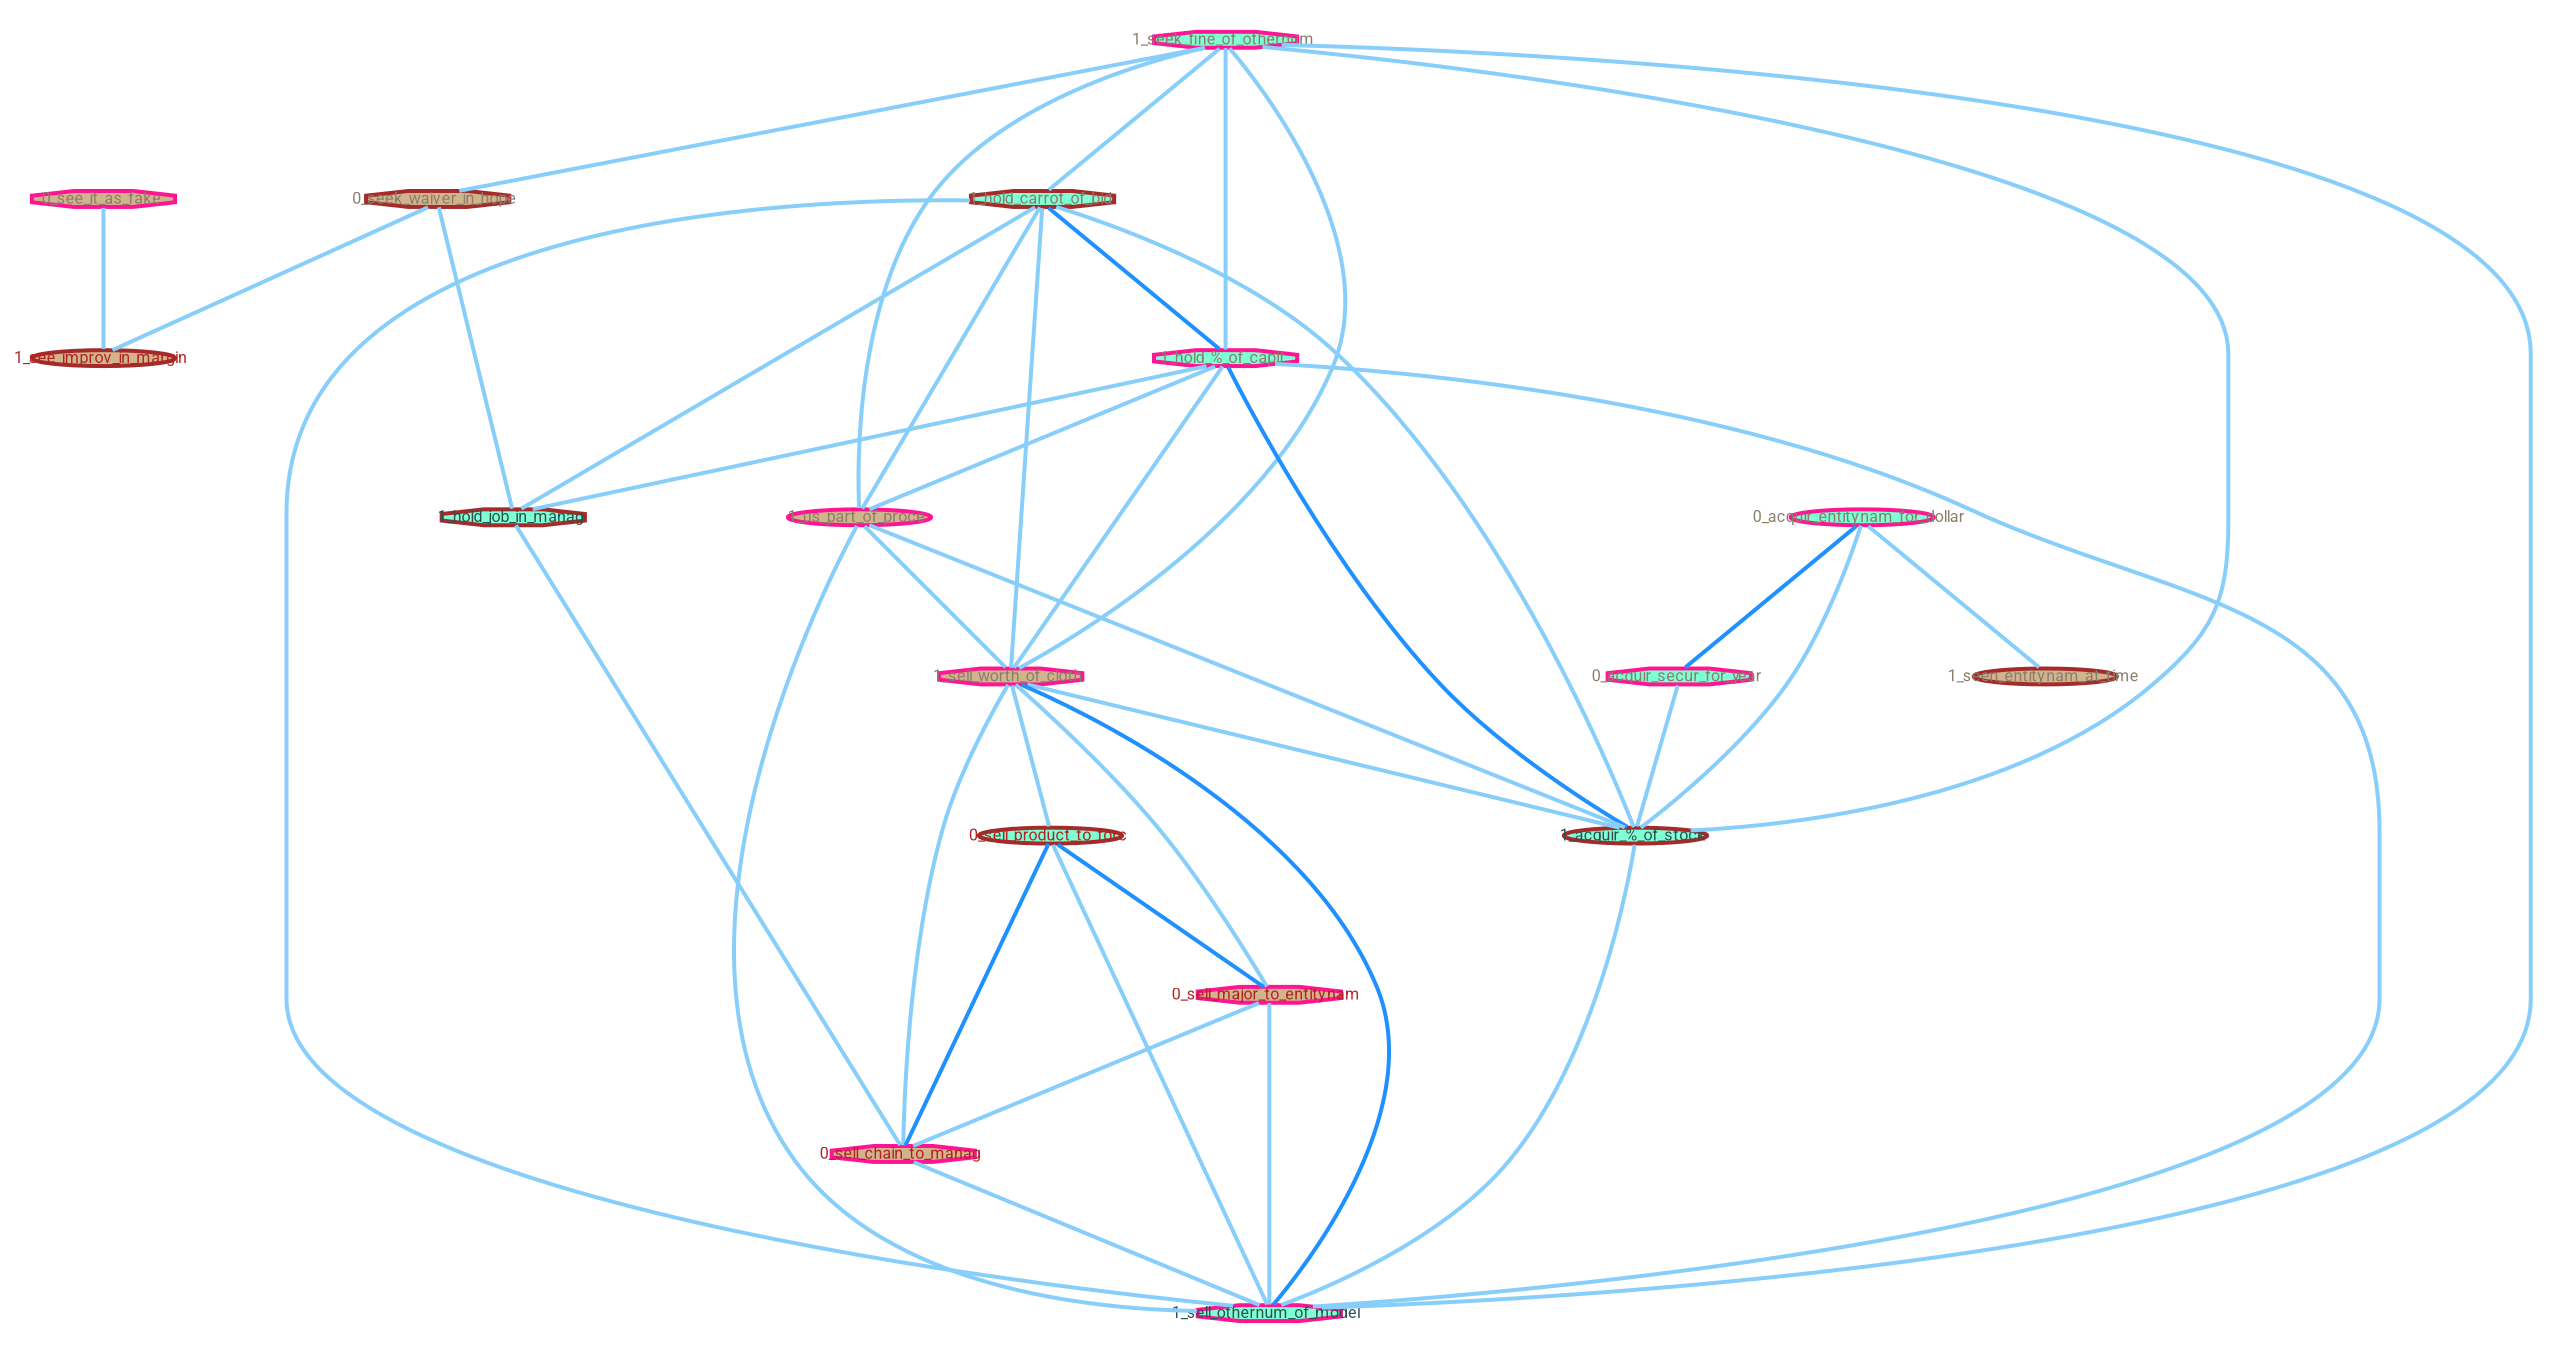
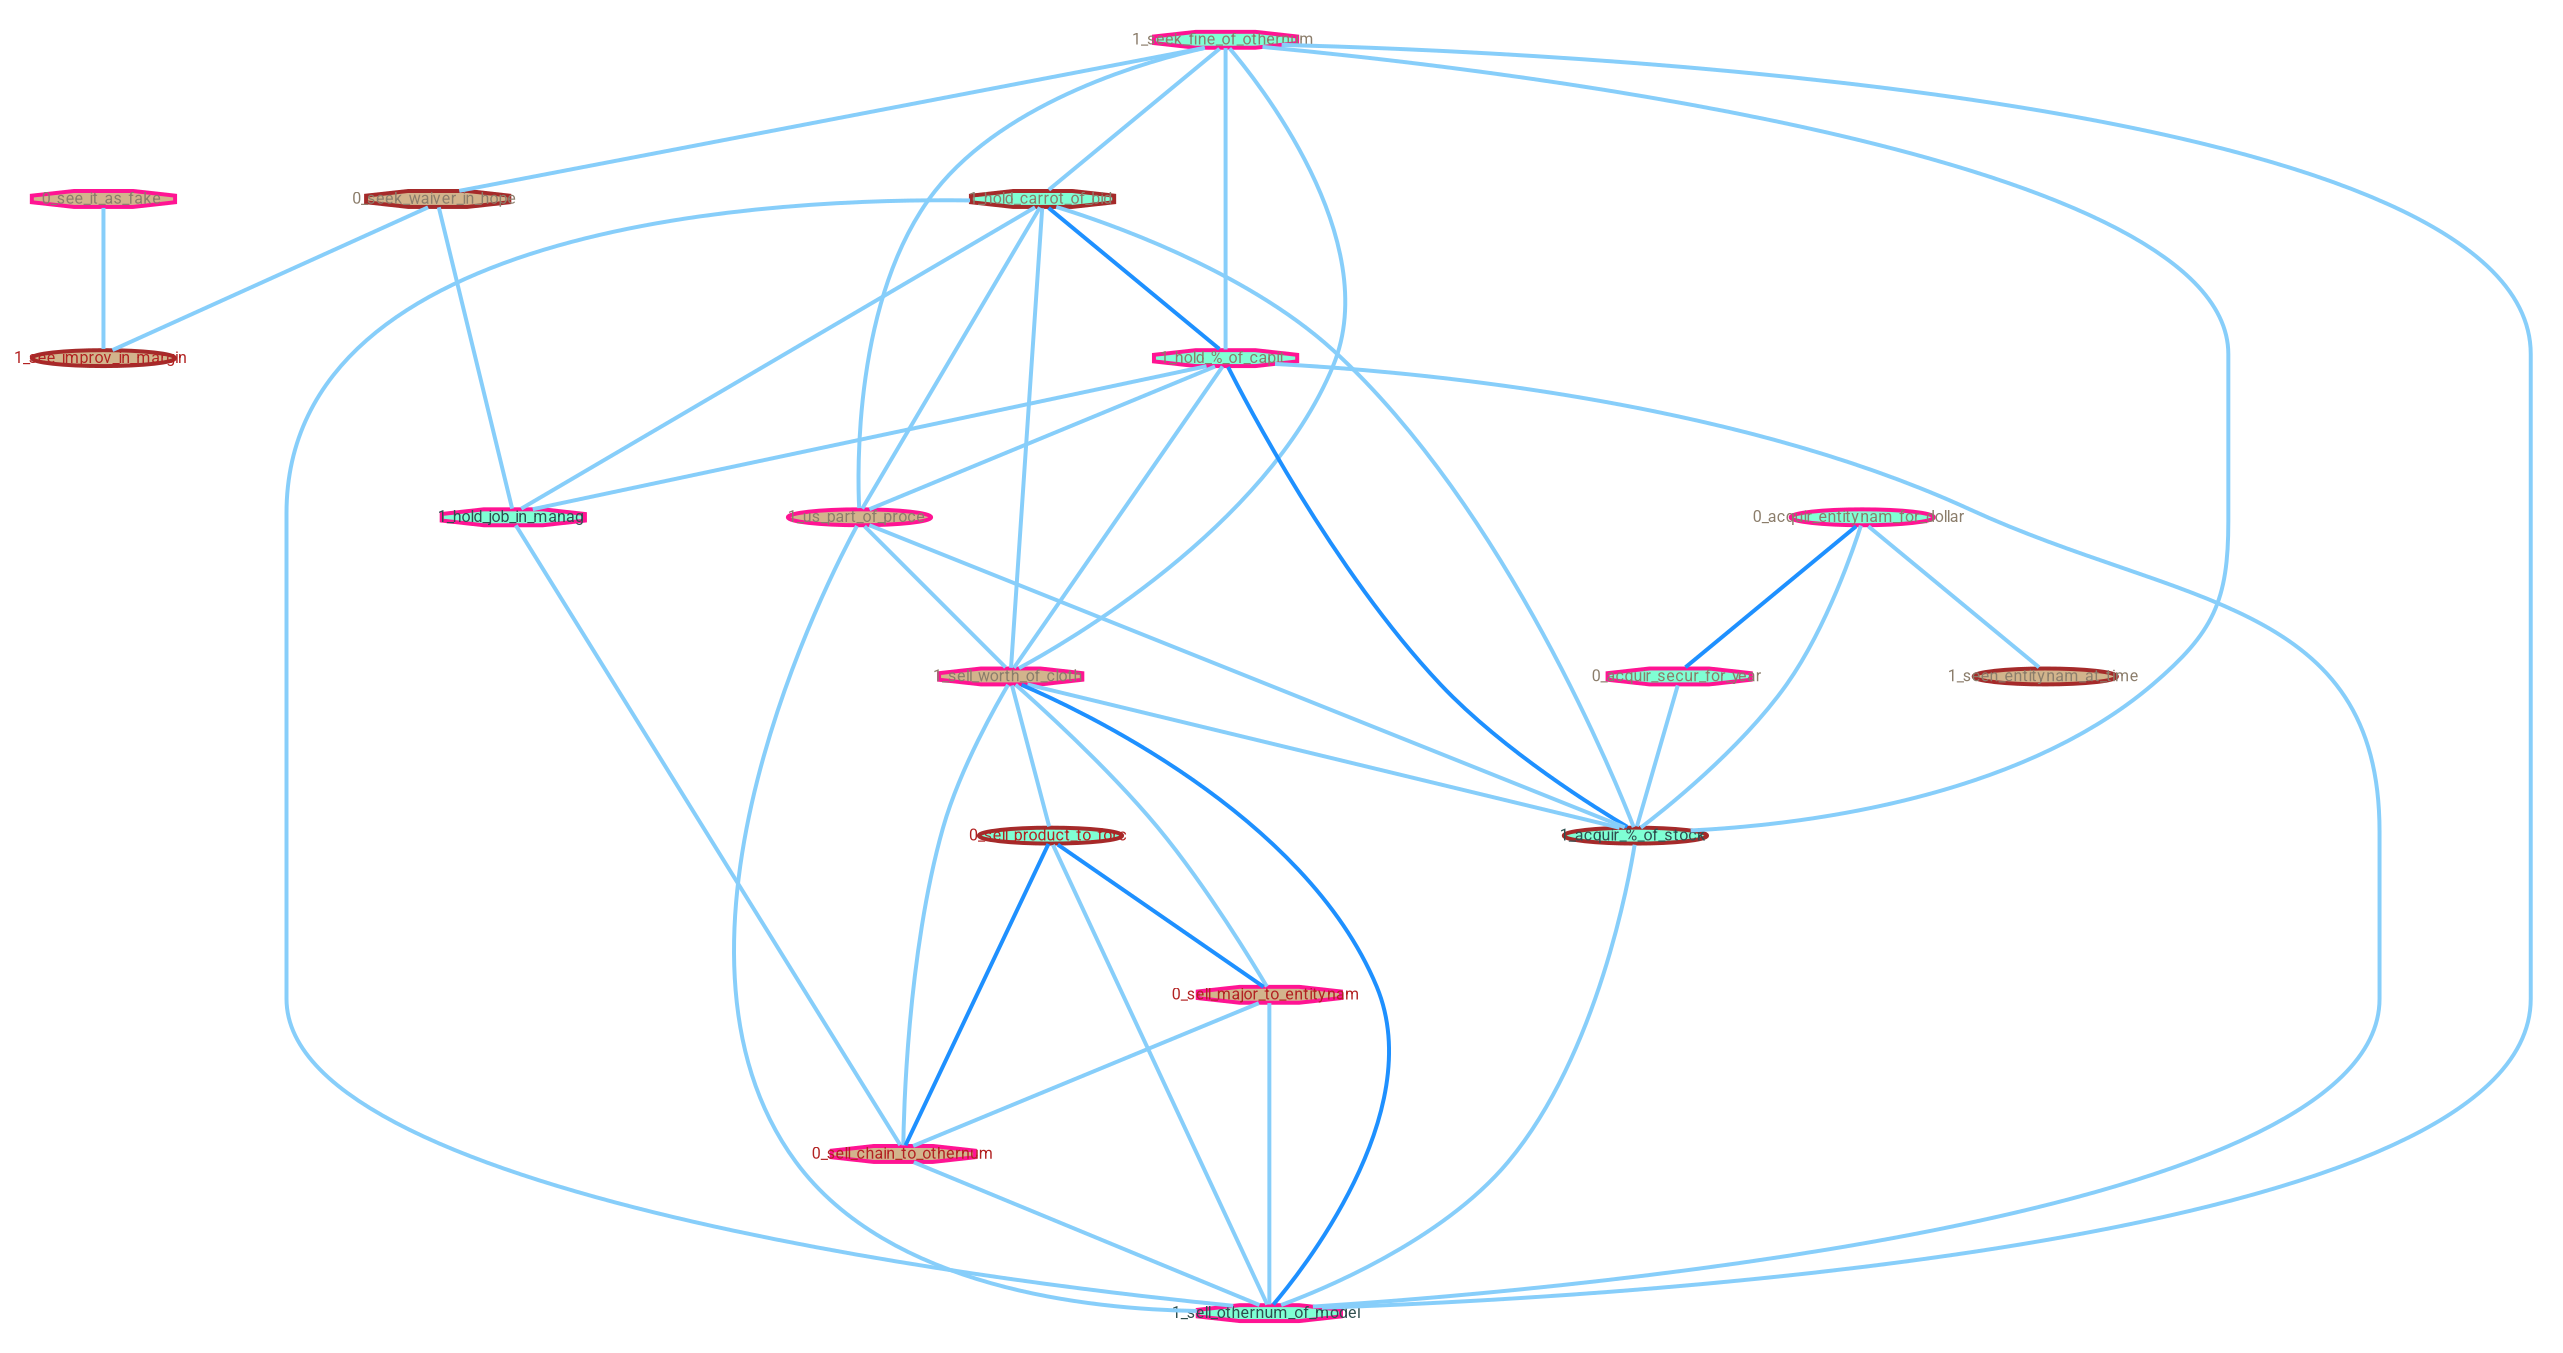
(513, 517) -> (513, 517)
(903, 1154) -> (903, 1154)
